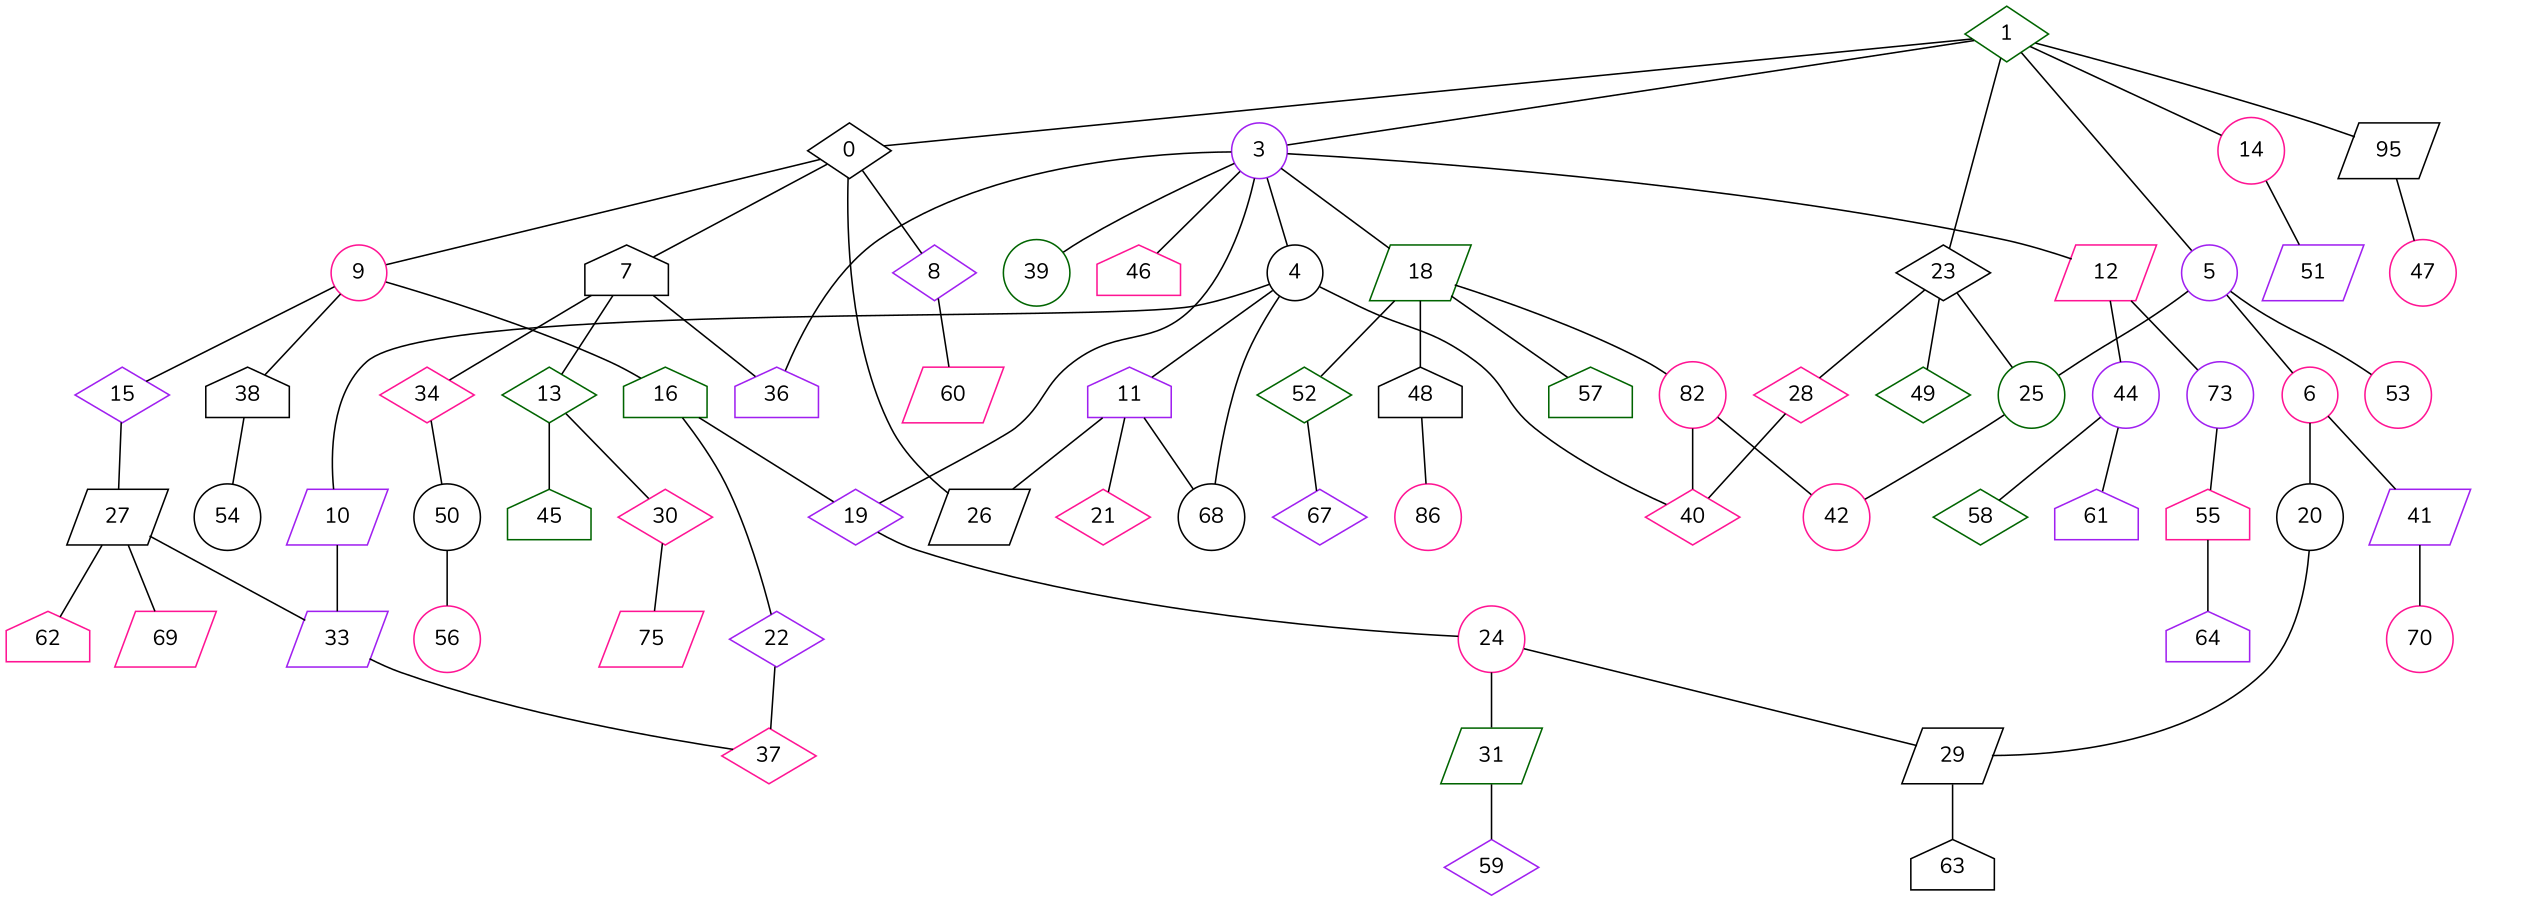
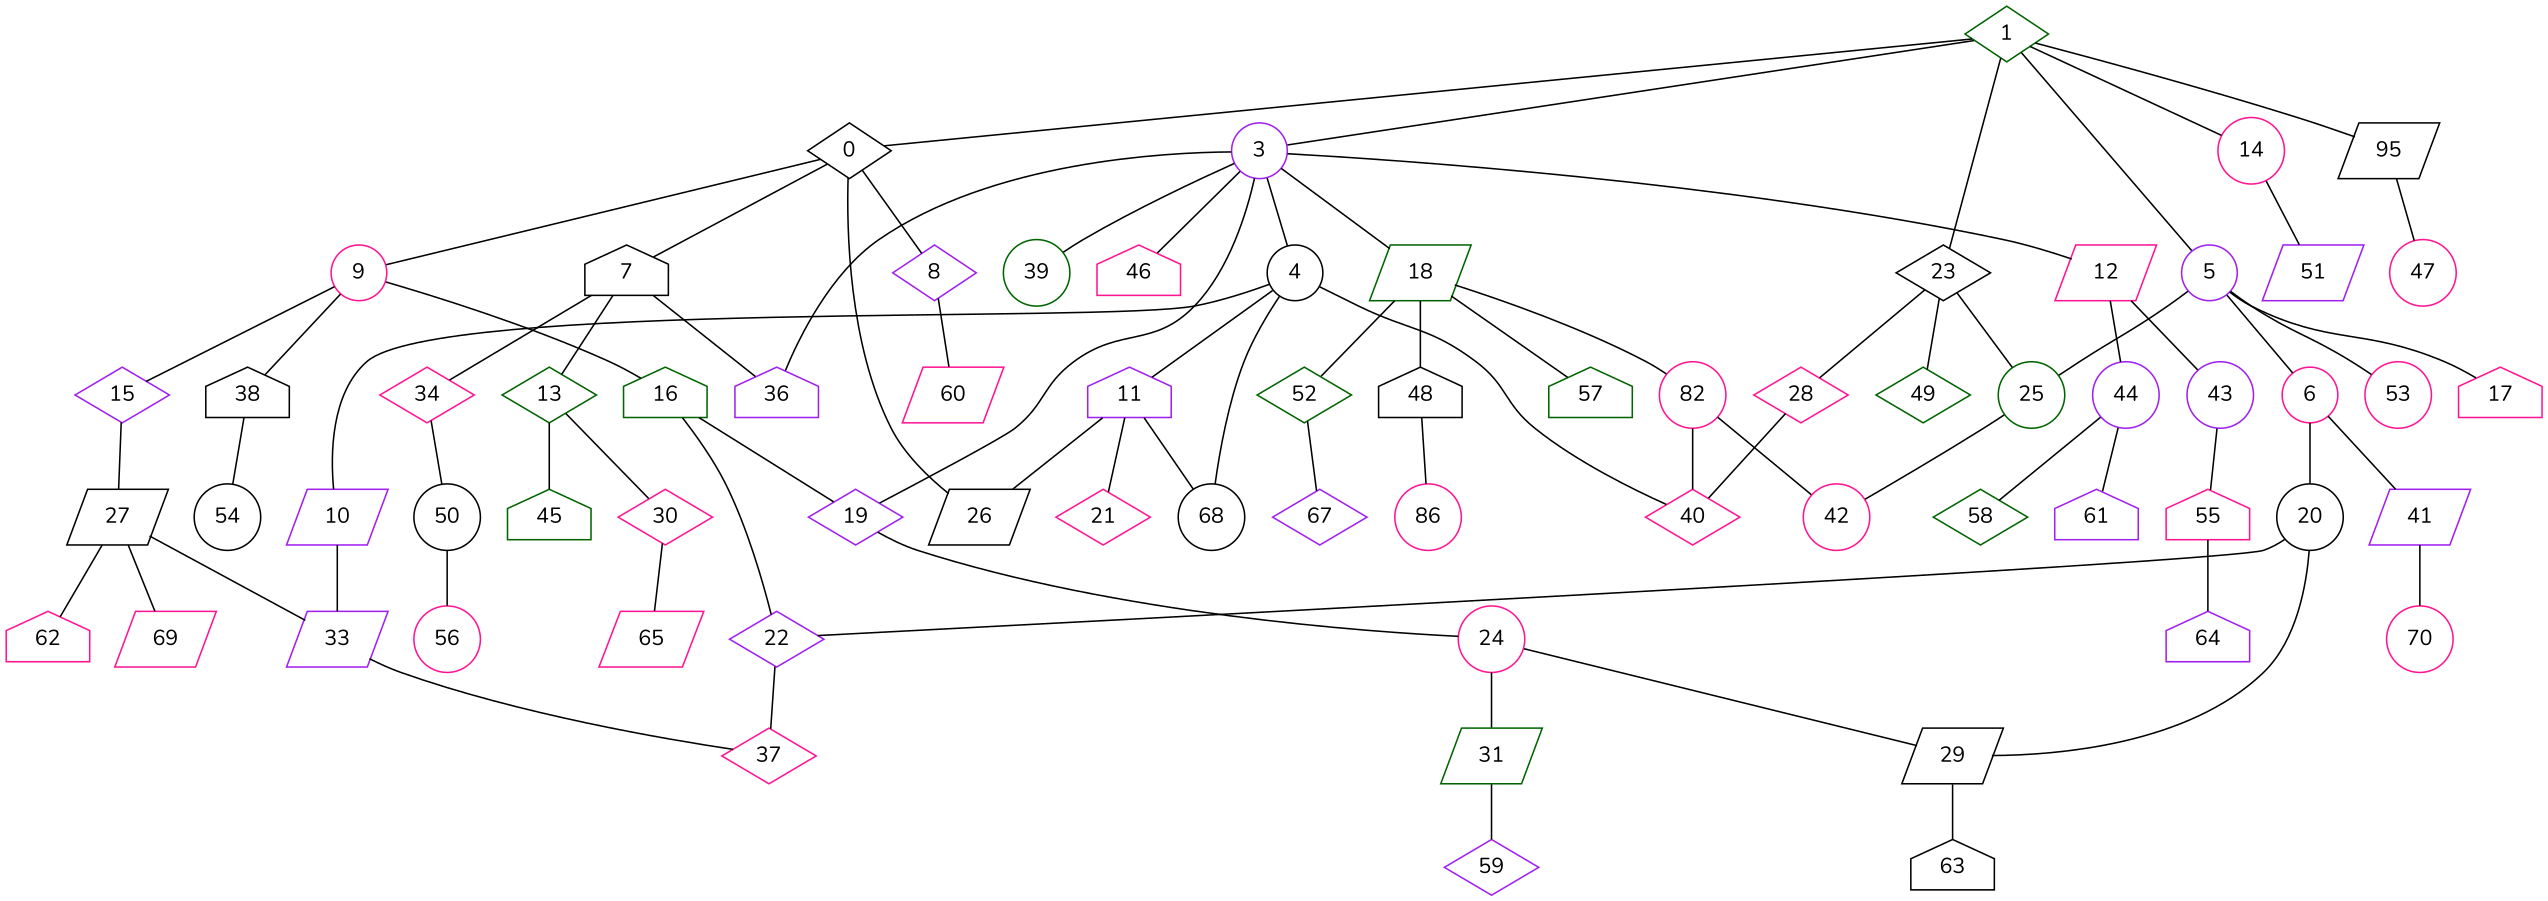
(2220, 395) -> (2220, 395)
none -> (2500, 395)
none -> (1553, 596)
(651, 639) -> (651, 639)
